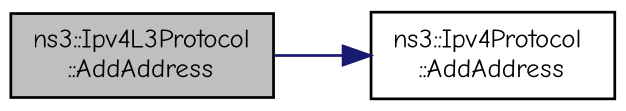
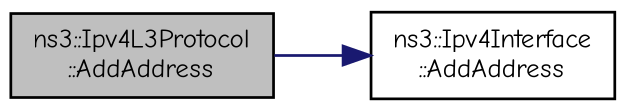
(493, 56) -> (493, 56)
